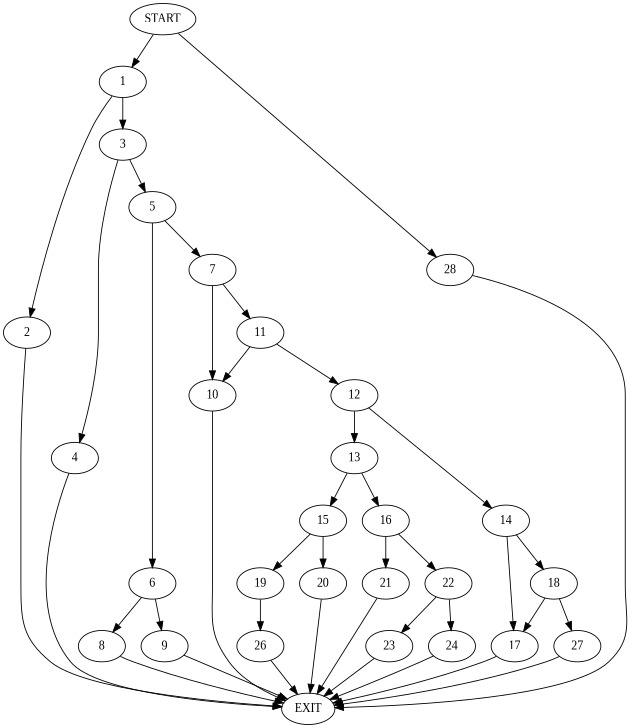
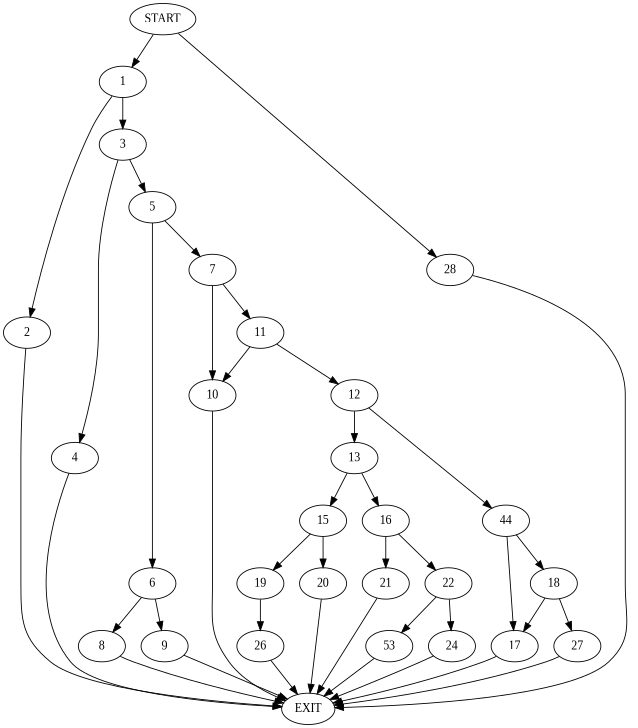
(506, 521) -> (506, 521)
(389, 646) -> (389, 646)
